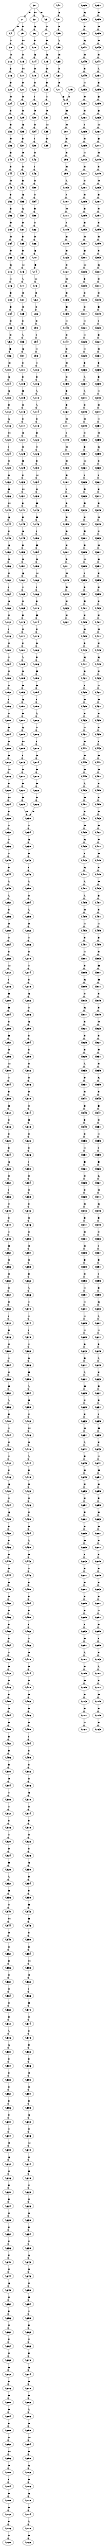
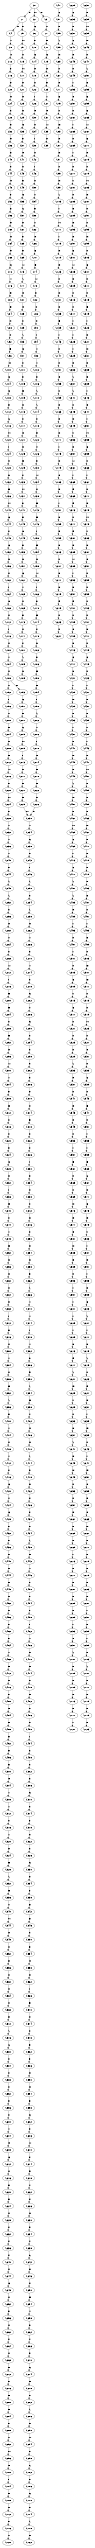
(62, 96) -> (58, 96)
(22, 684) -> (15, 685)
(9, 1204) -> (9, 1204)
